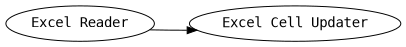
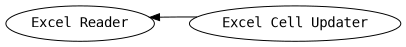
(168, 30) -> (178, 17)
